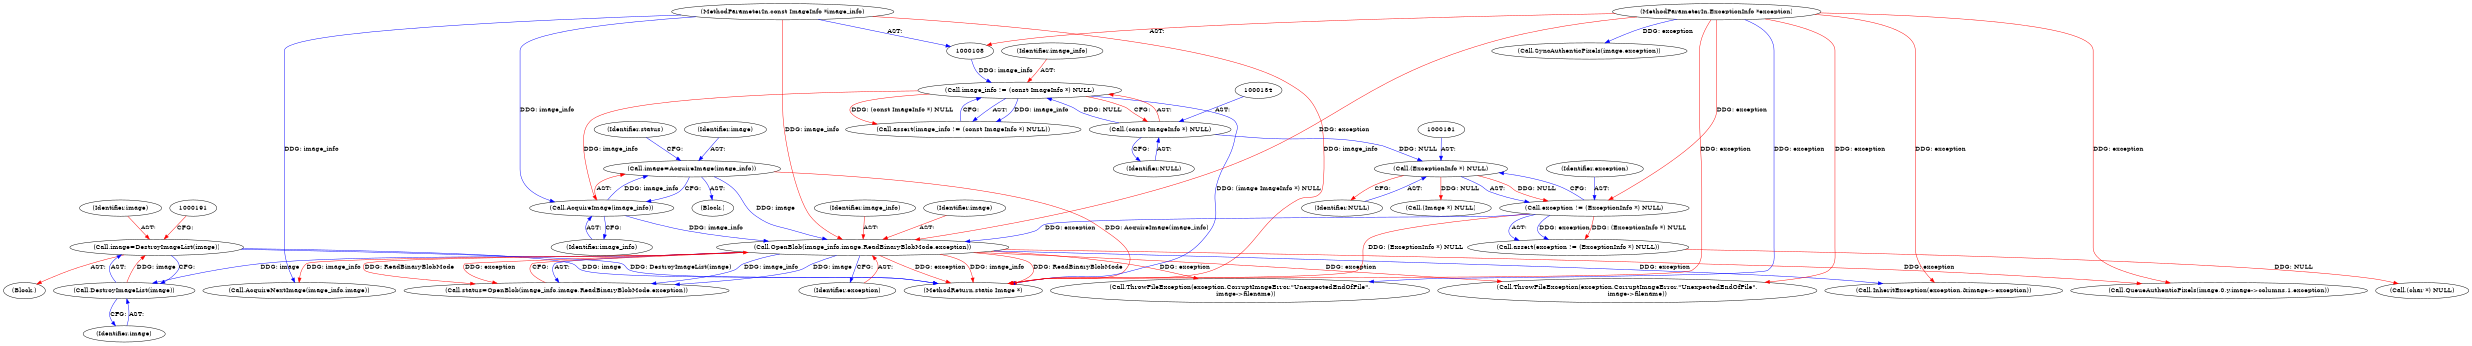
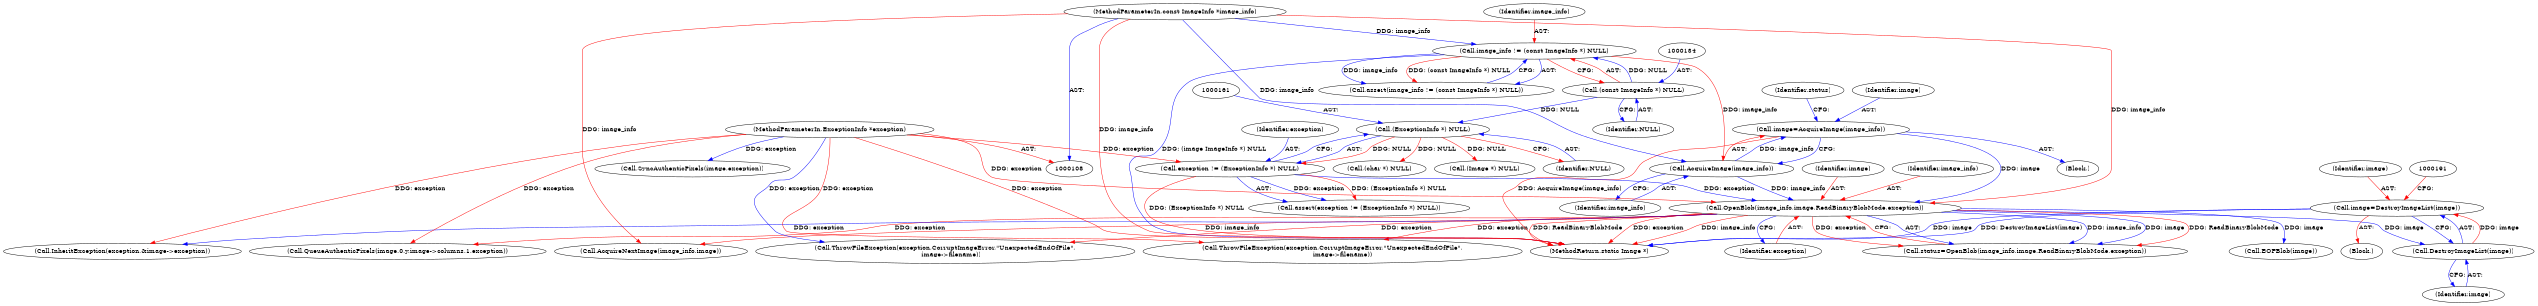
(367, 32) -> (719, 27)
(977, 72) -> (1353, 31)
none -> (2281, 251)
(2040, 258) -> (1415, 150)
